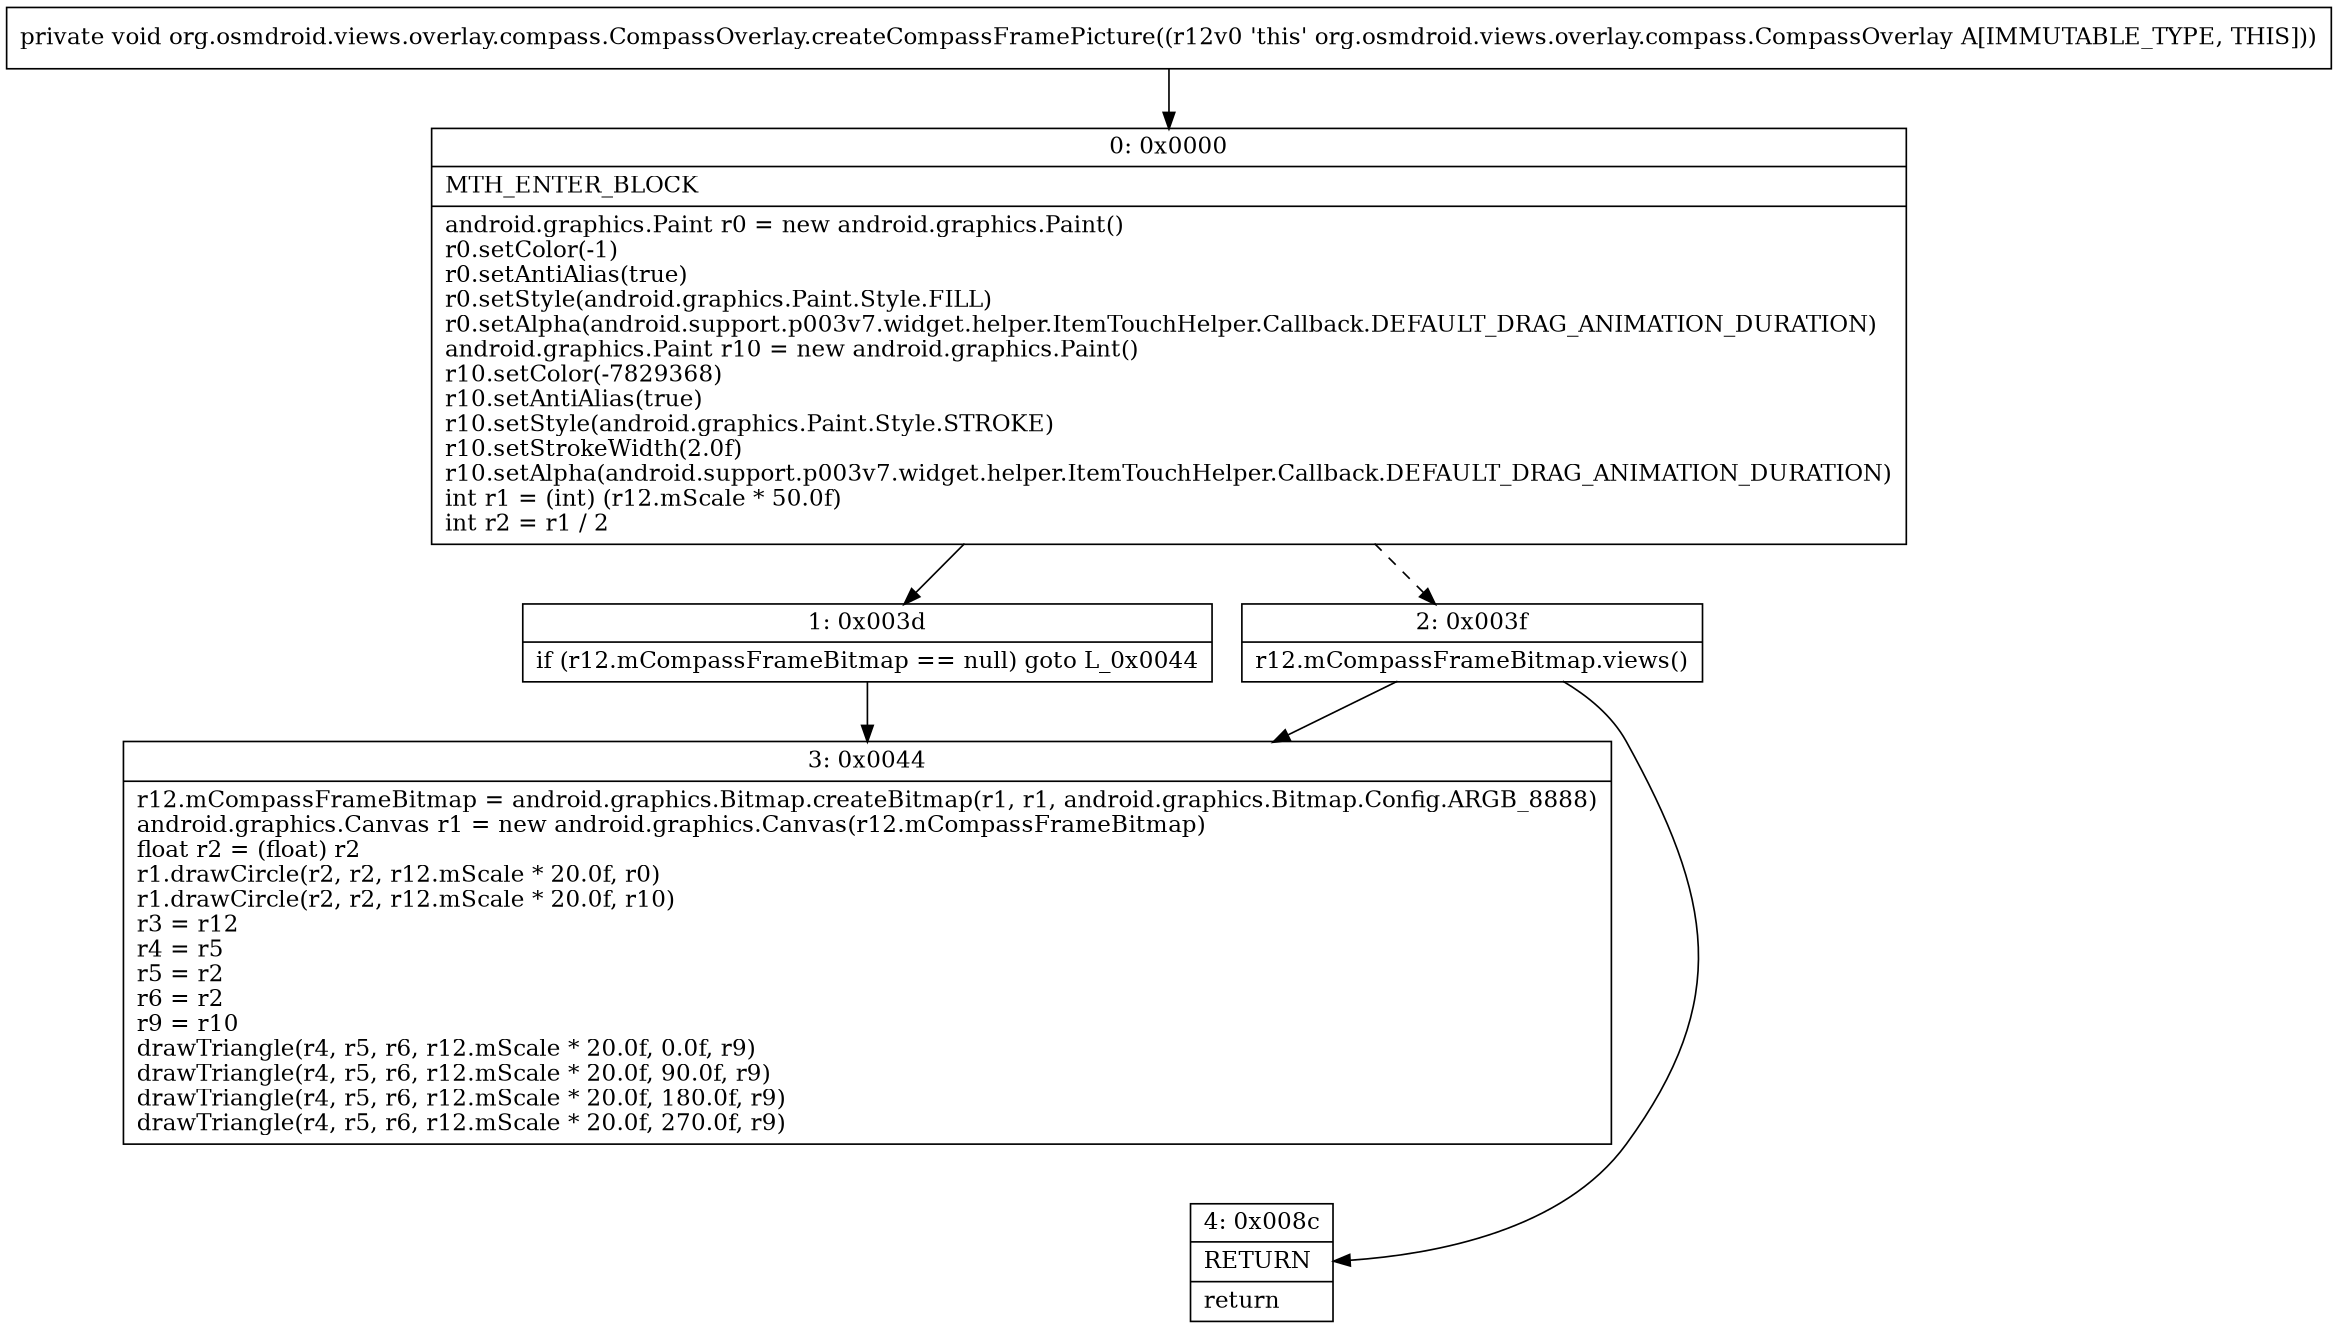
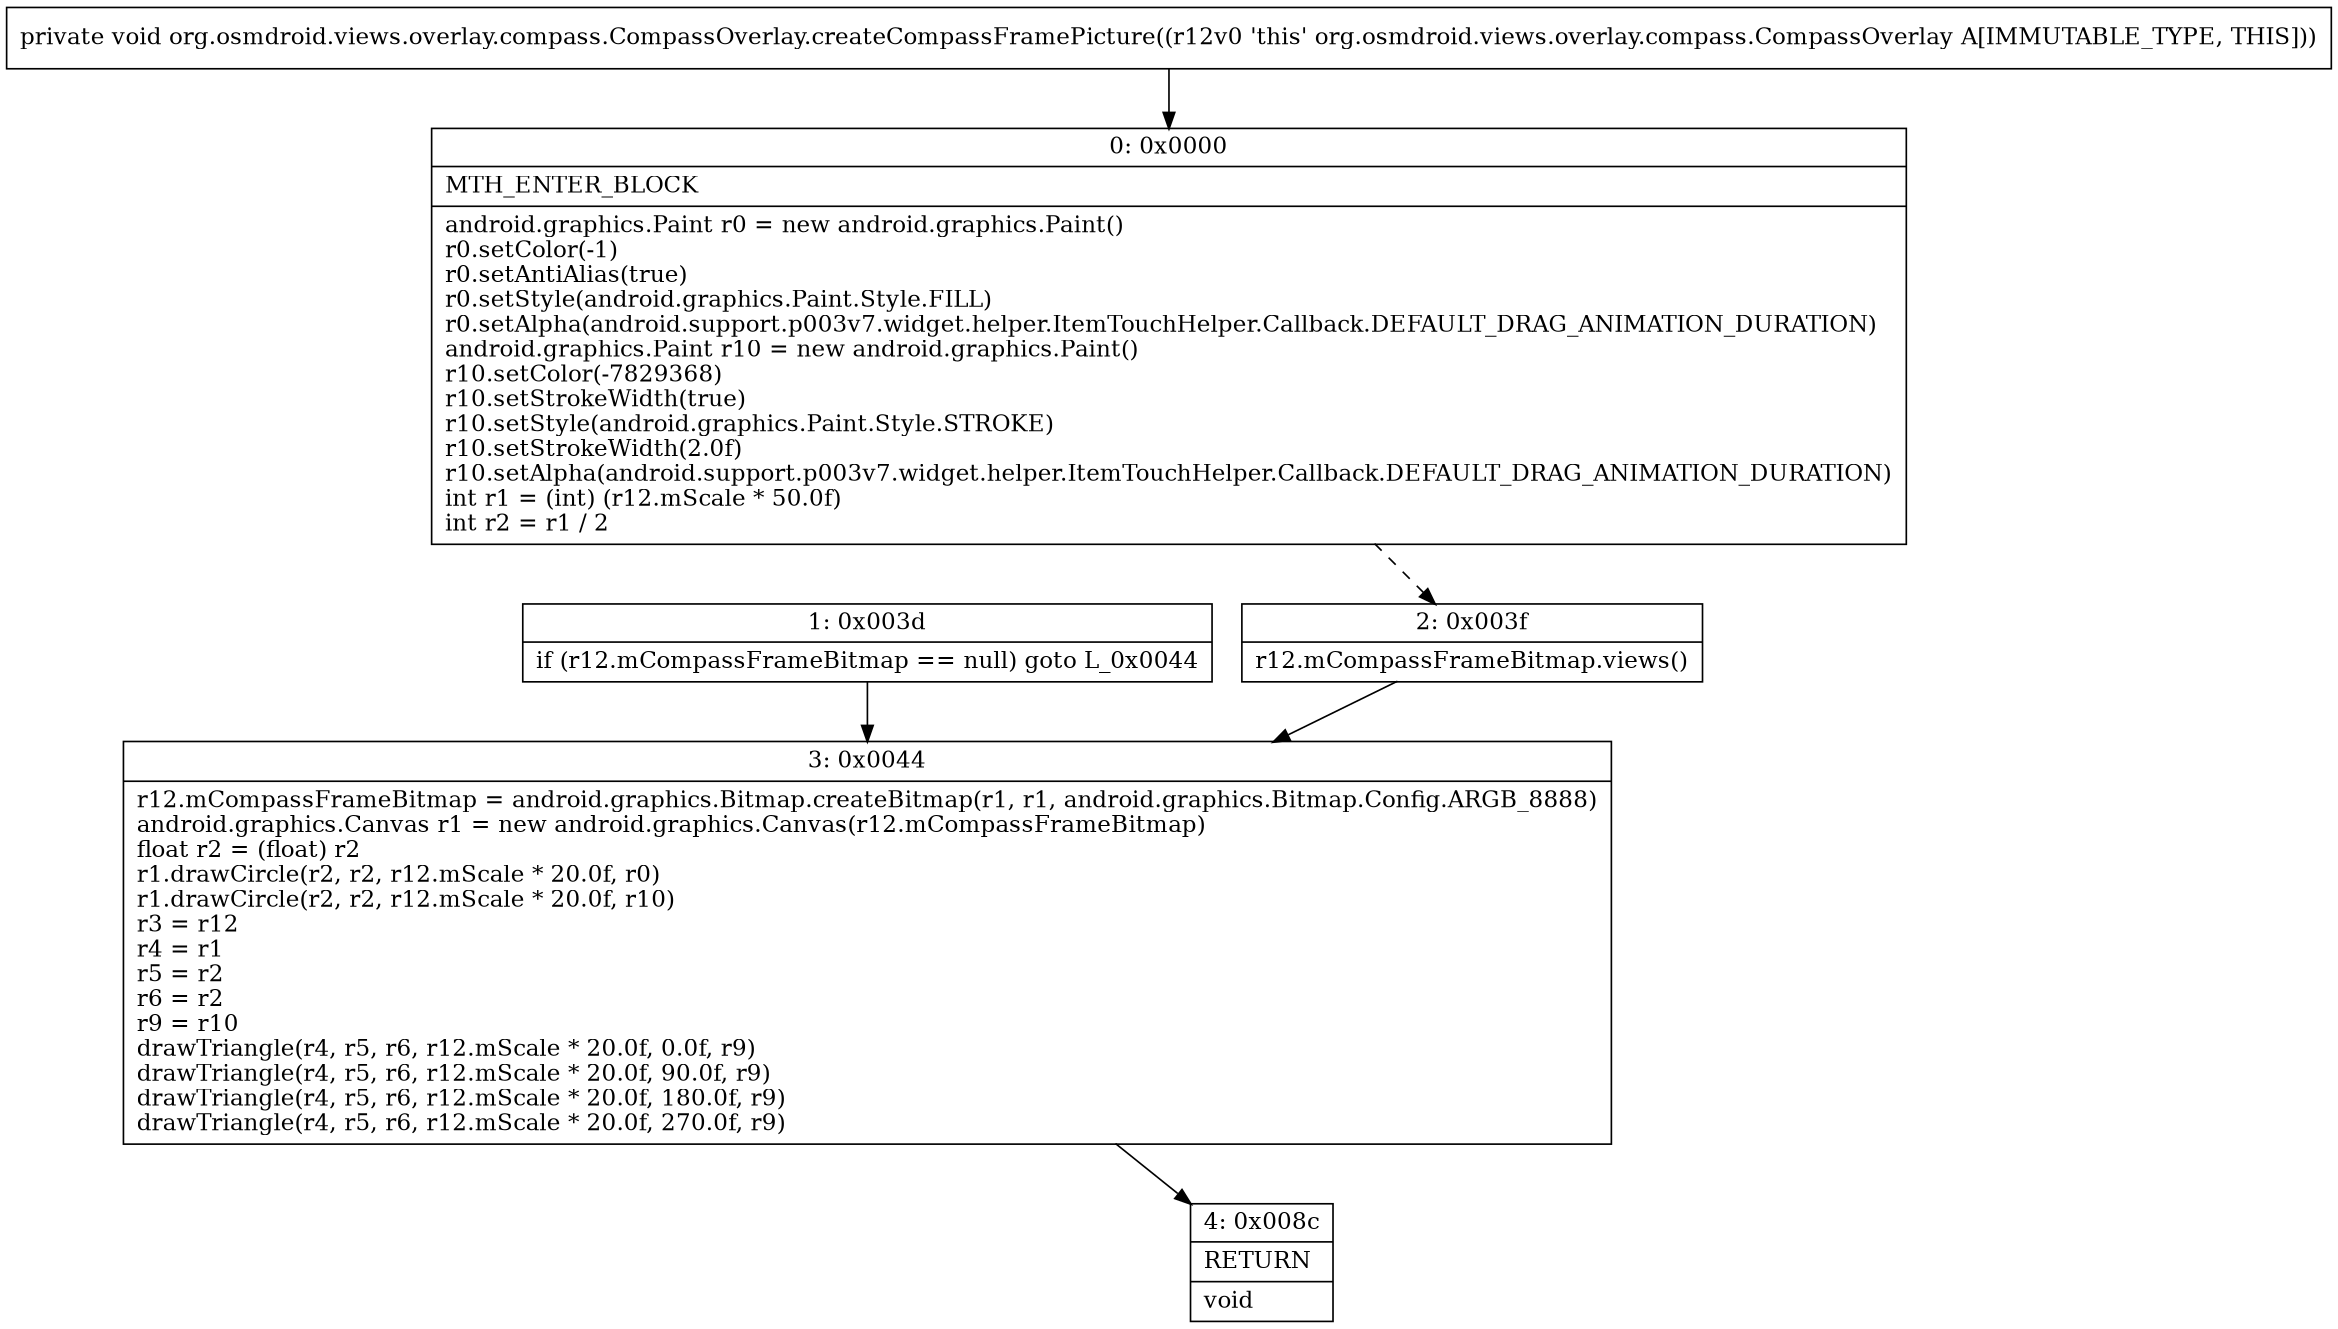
(574, 399) -> (596, 399)
(940, 568) -> none
(181, 949) -> (181, 949)
(1679, 1051) -> (1147, 1169)
(1242, 1301) -> (1229, 1301)
